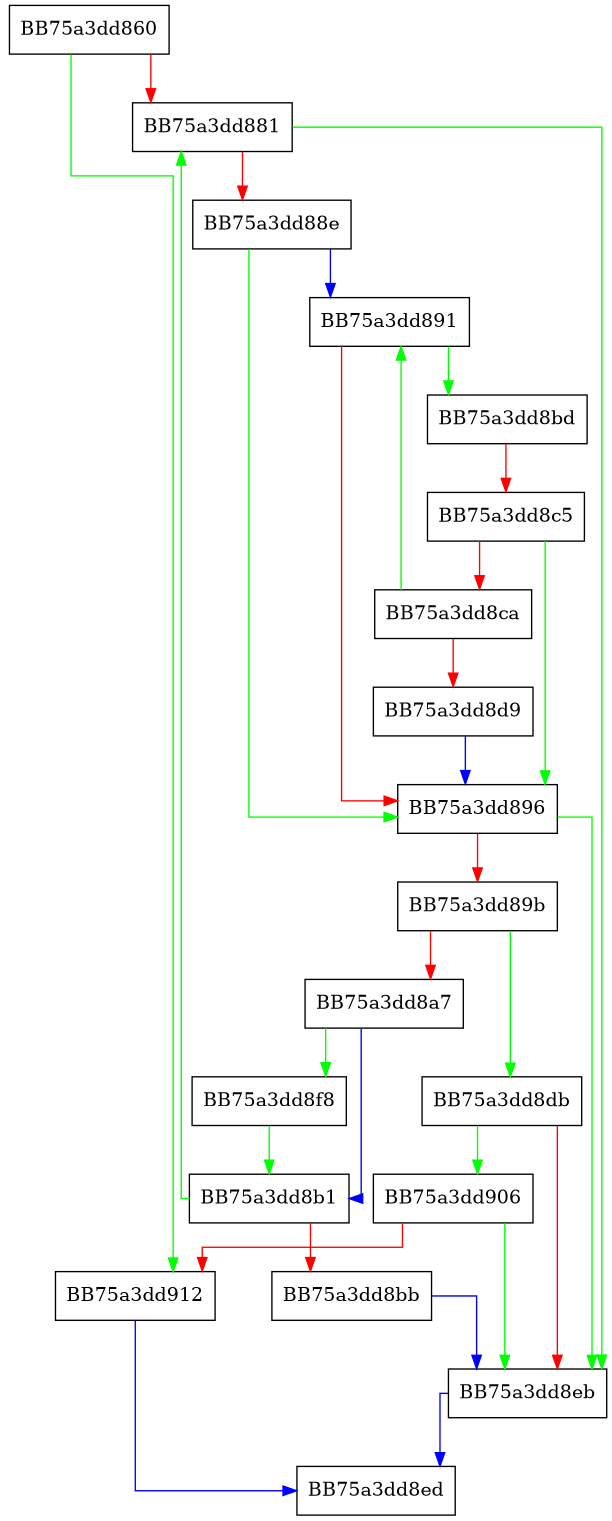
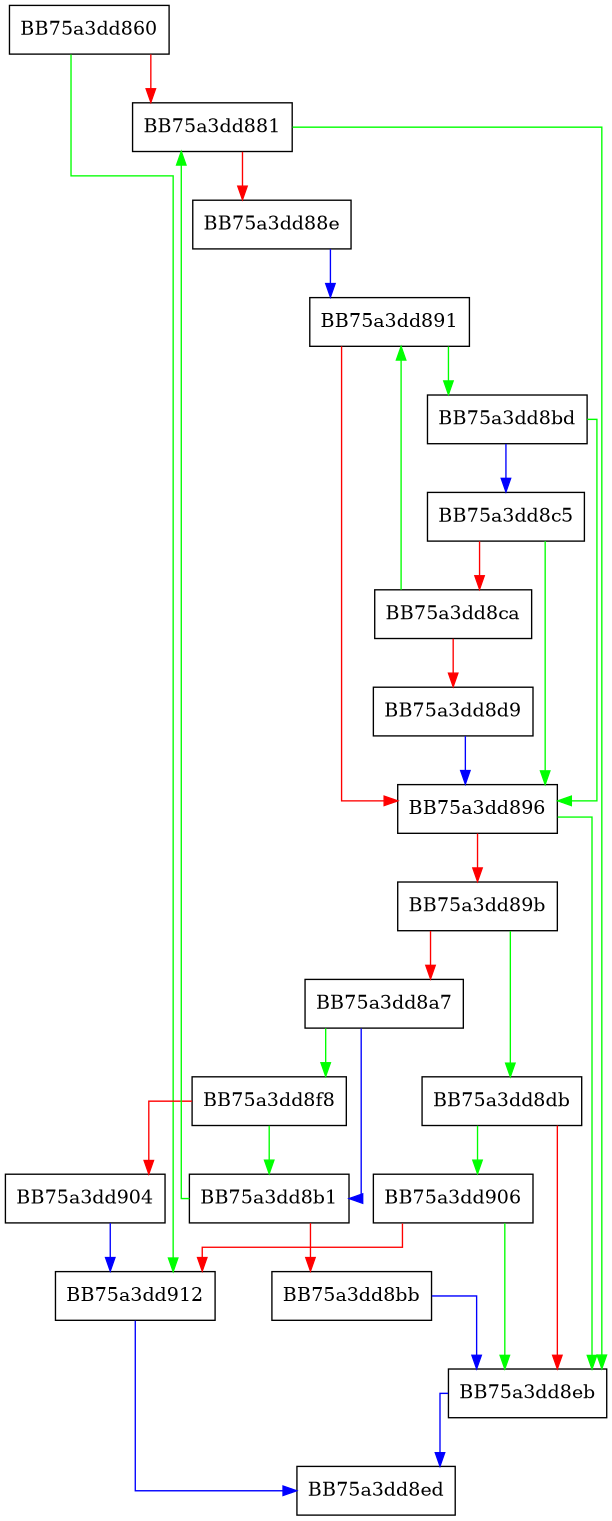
(506, 461) -> (506, 461)
(249, 601) -> (597, 618)
none -> (85, 1199)
